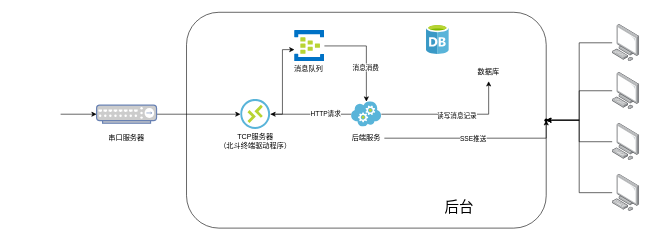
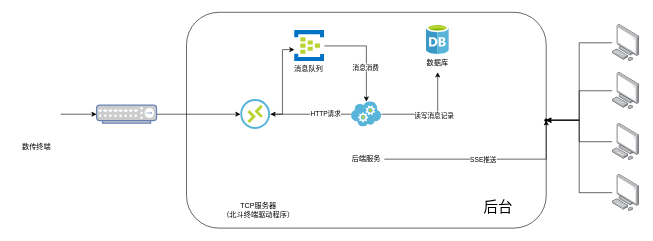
(489, 72) -> (438, 63)
(126, 138) -> none
(366, 138) -> (366, 159)
(255, 141) -> (258, 210)
none -> (36, 147)
(459, 207) -> (498, 207)
